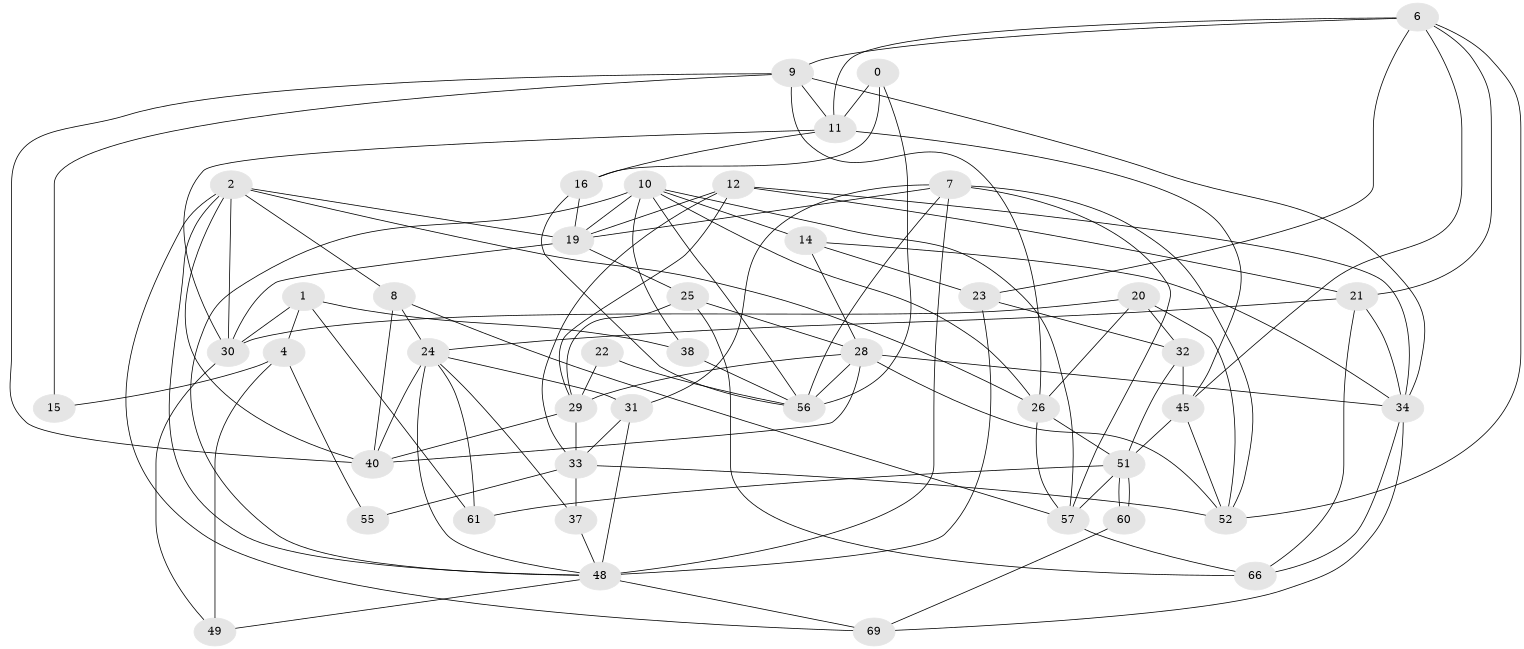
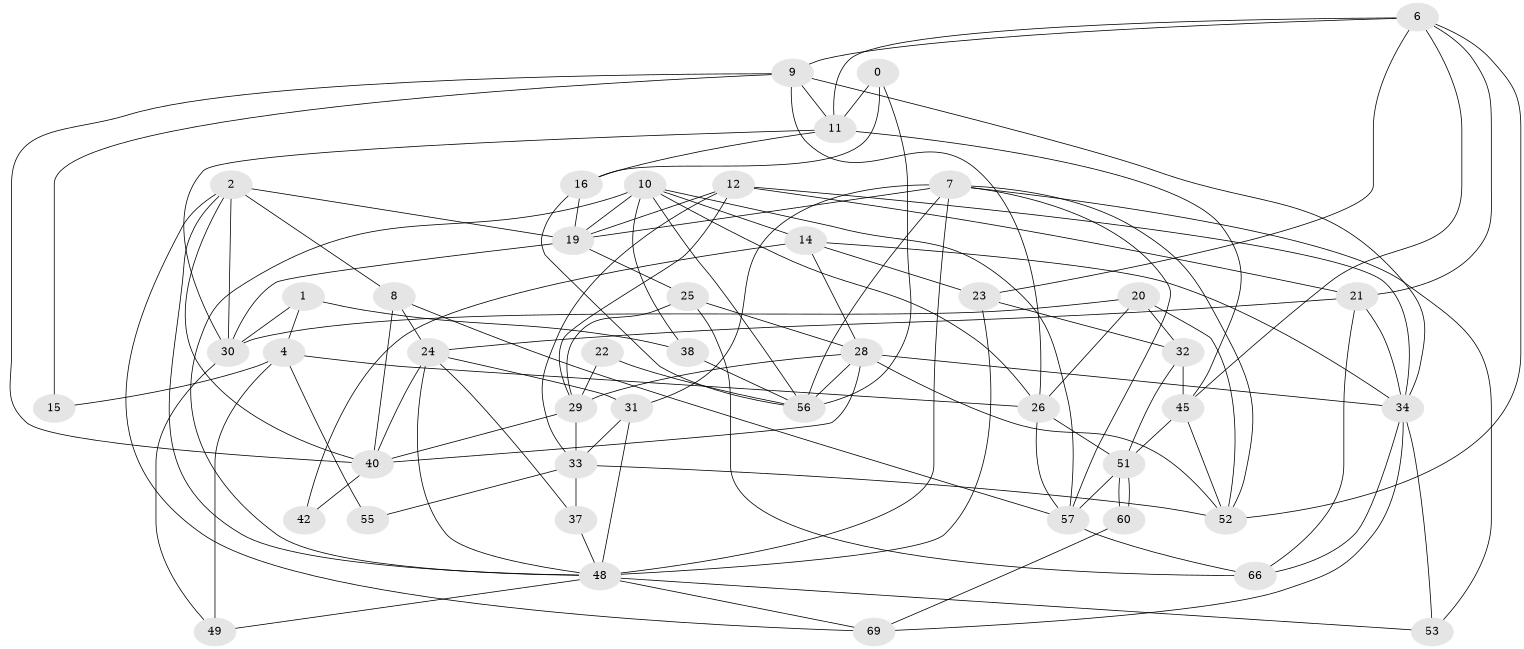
(644, 269) -> (679, 385)
none -> (304, 520)
(474, 520) -> none
none -> (1432, 632)
